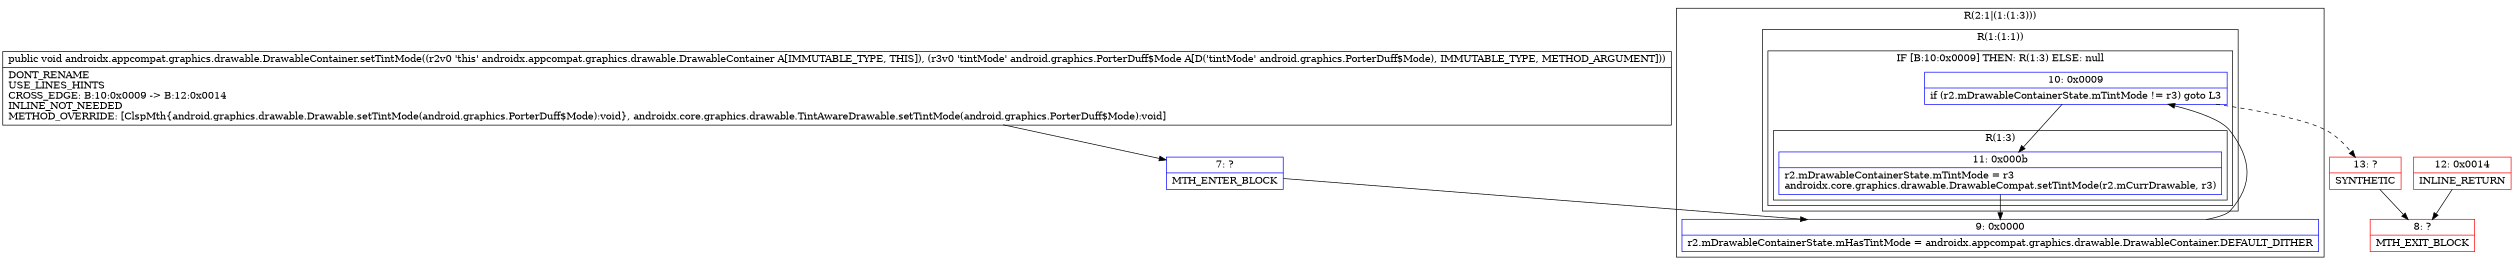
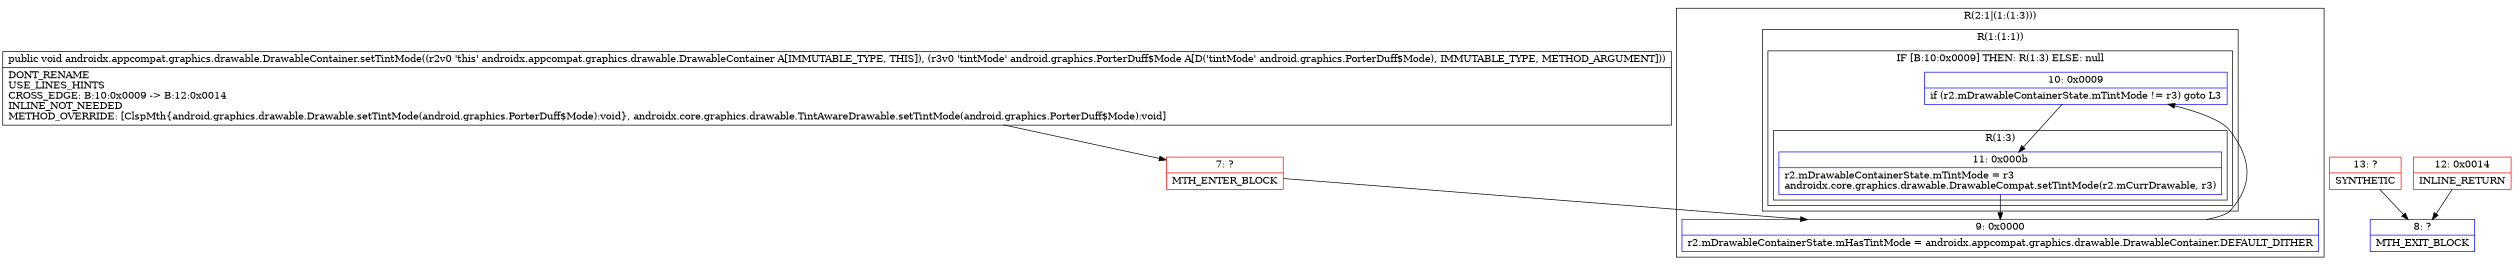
(2288, 118) -> none
(1225, 173) -> (1225, 173)
(2422, 235) -> (2422, 235)
